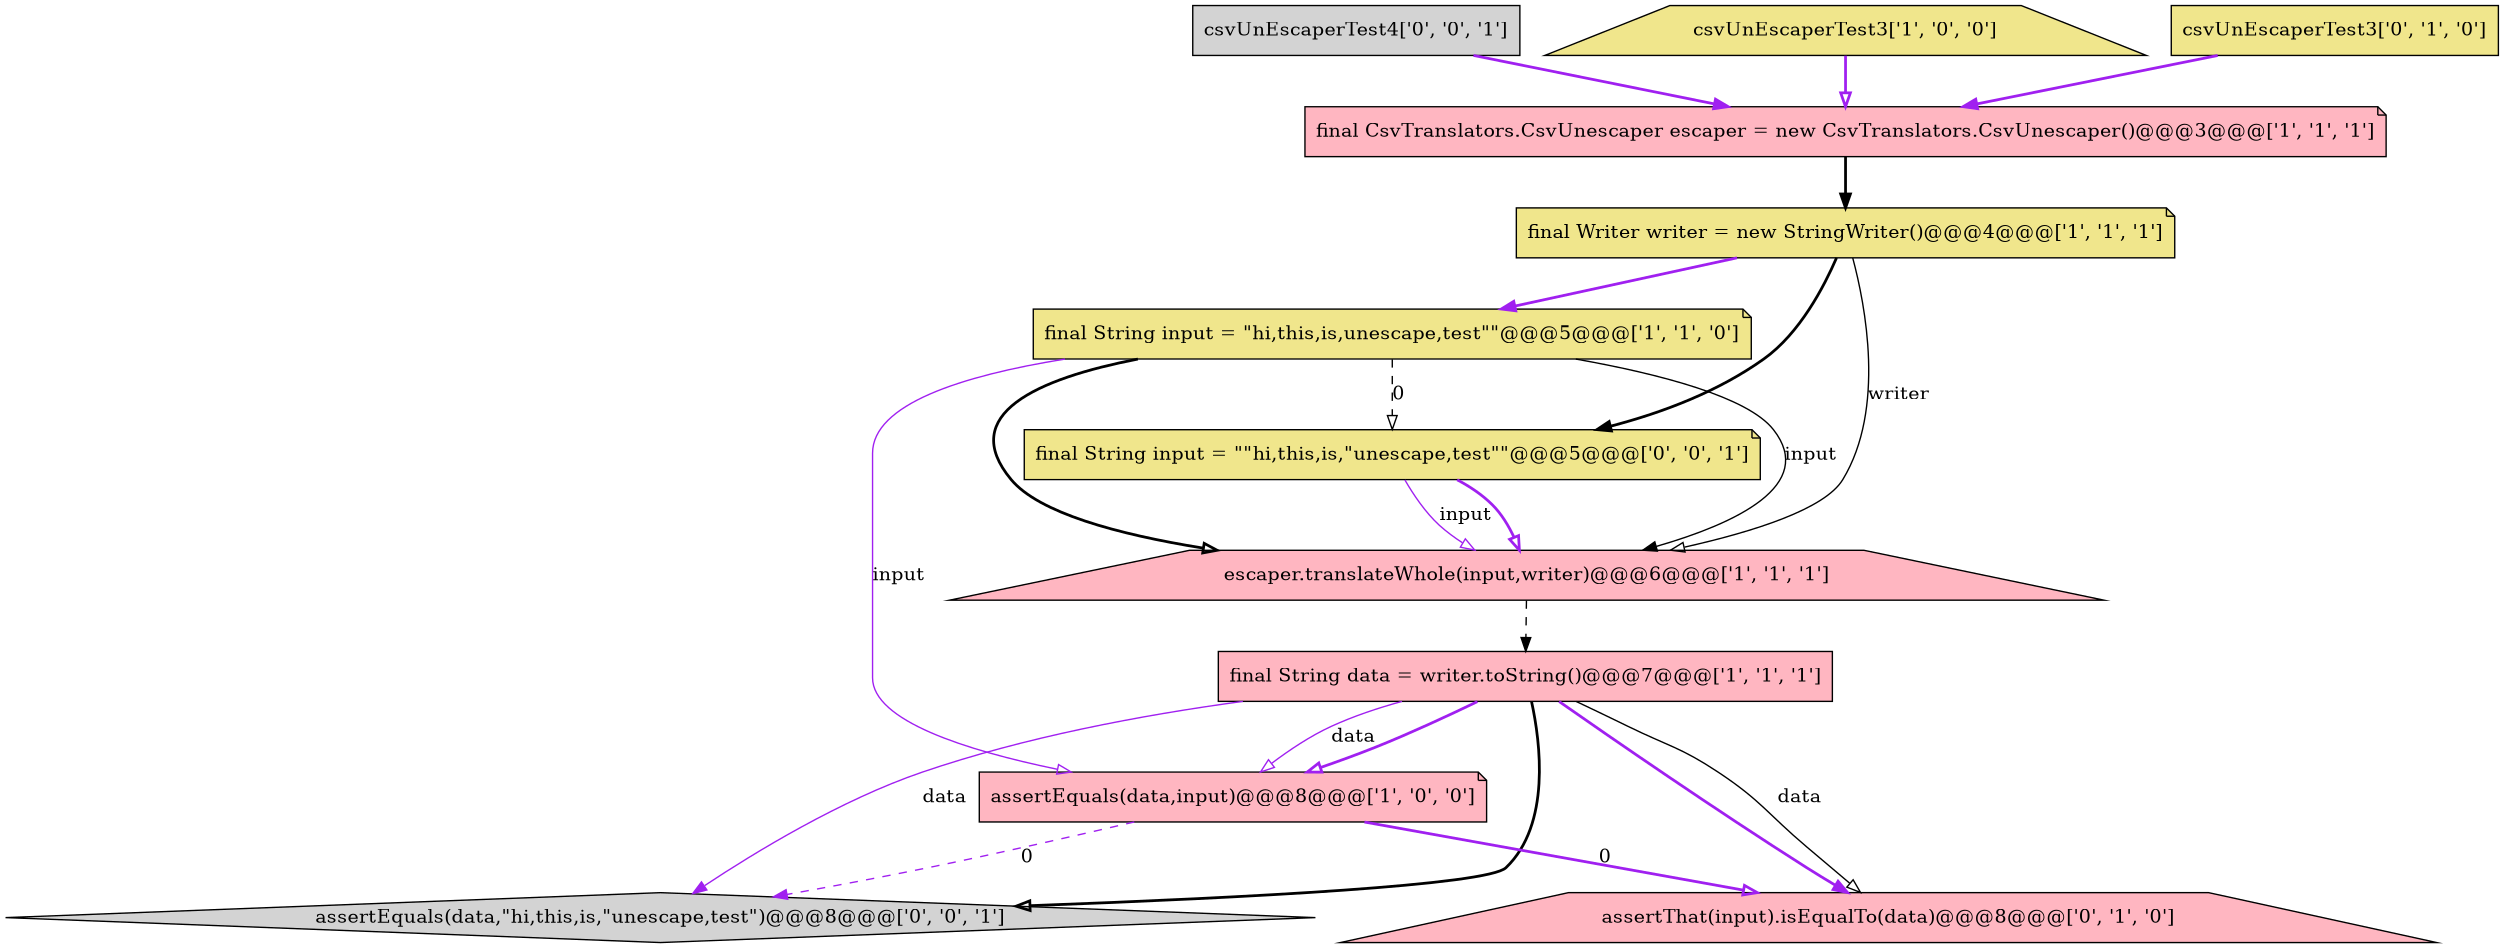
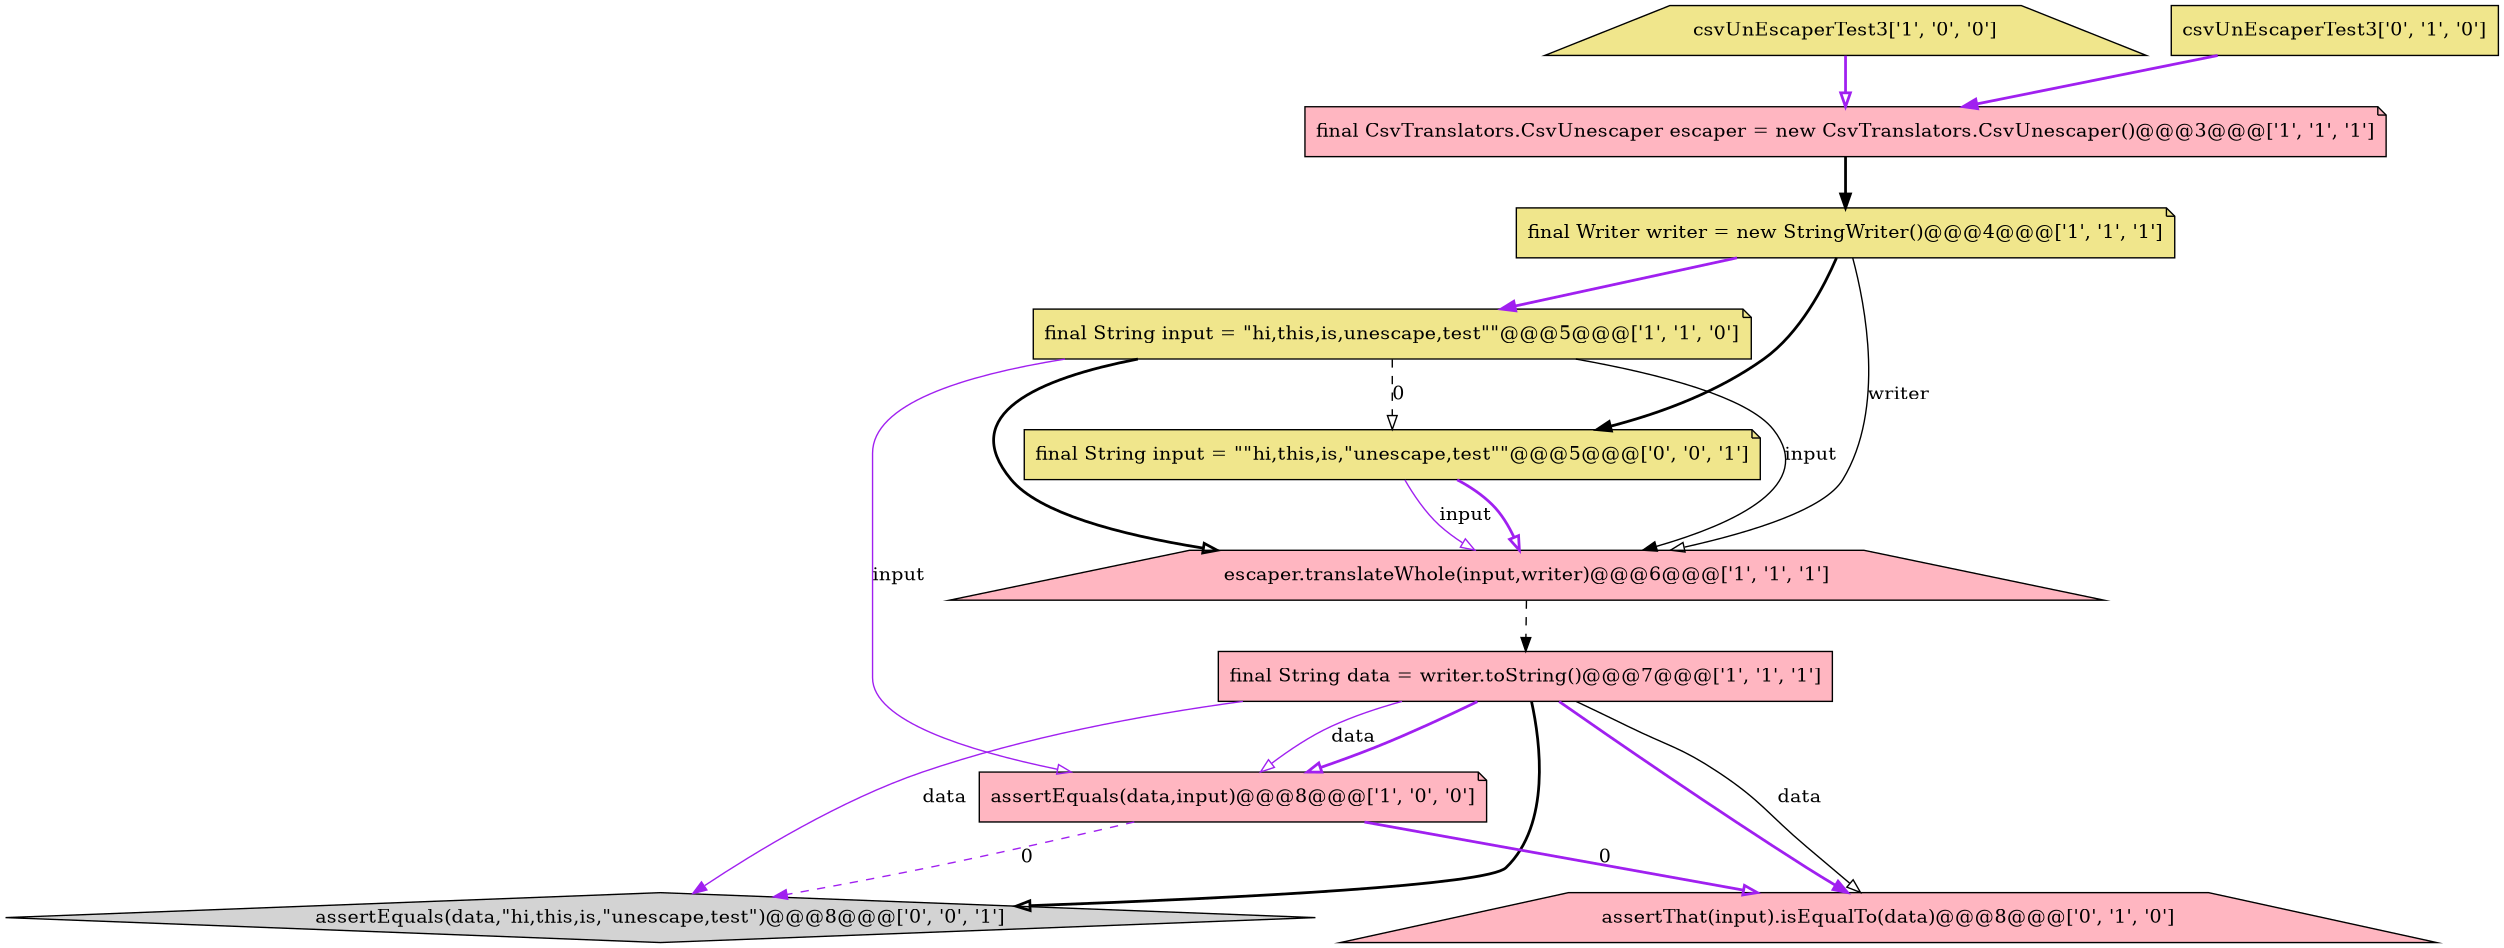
(1356, 30) -> none
